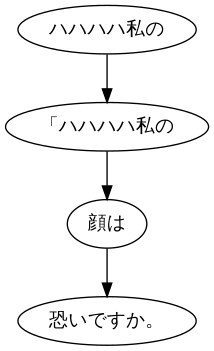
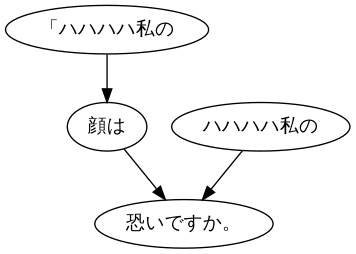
(107, 72) -> (227, 170)
